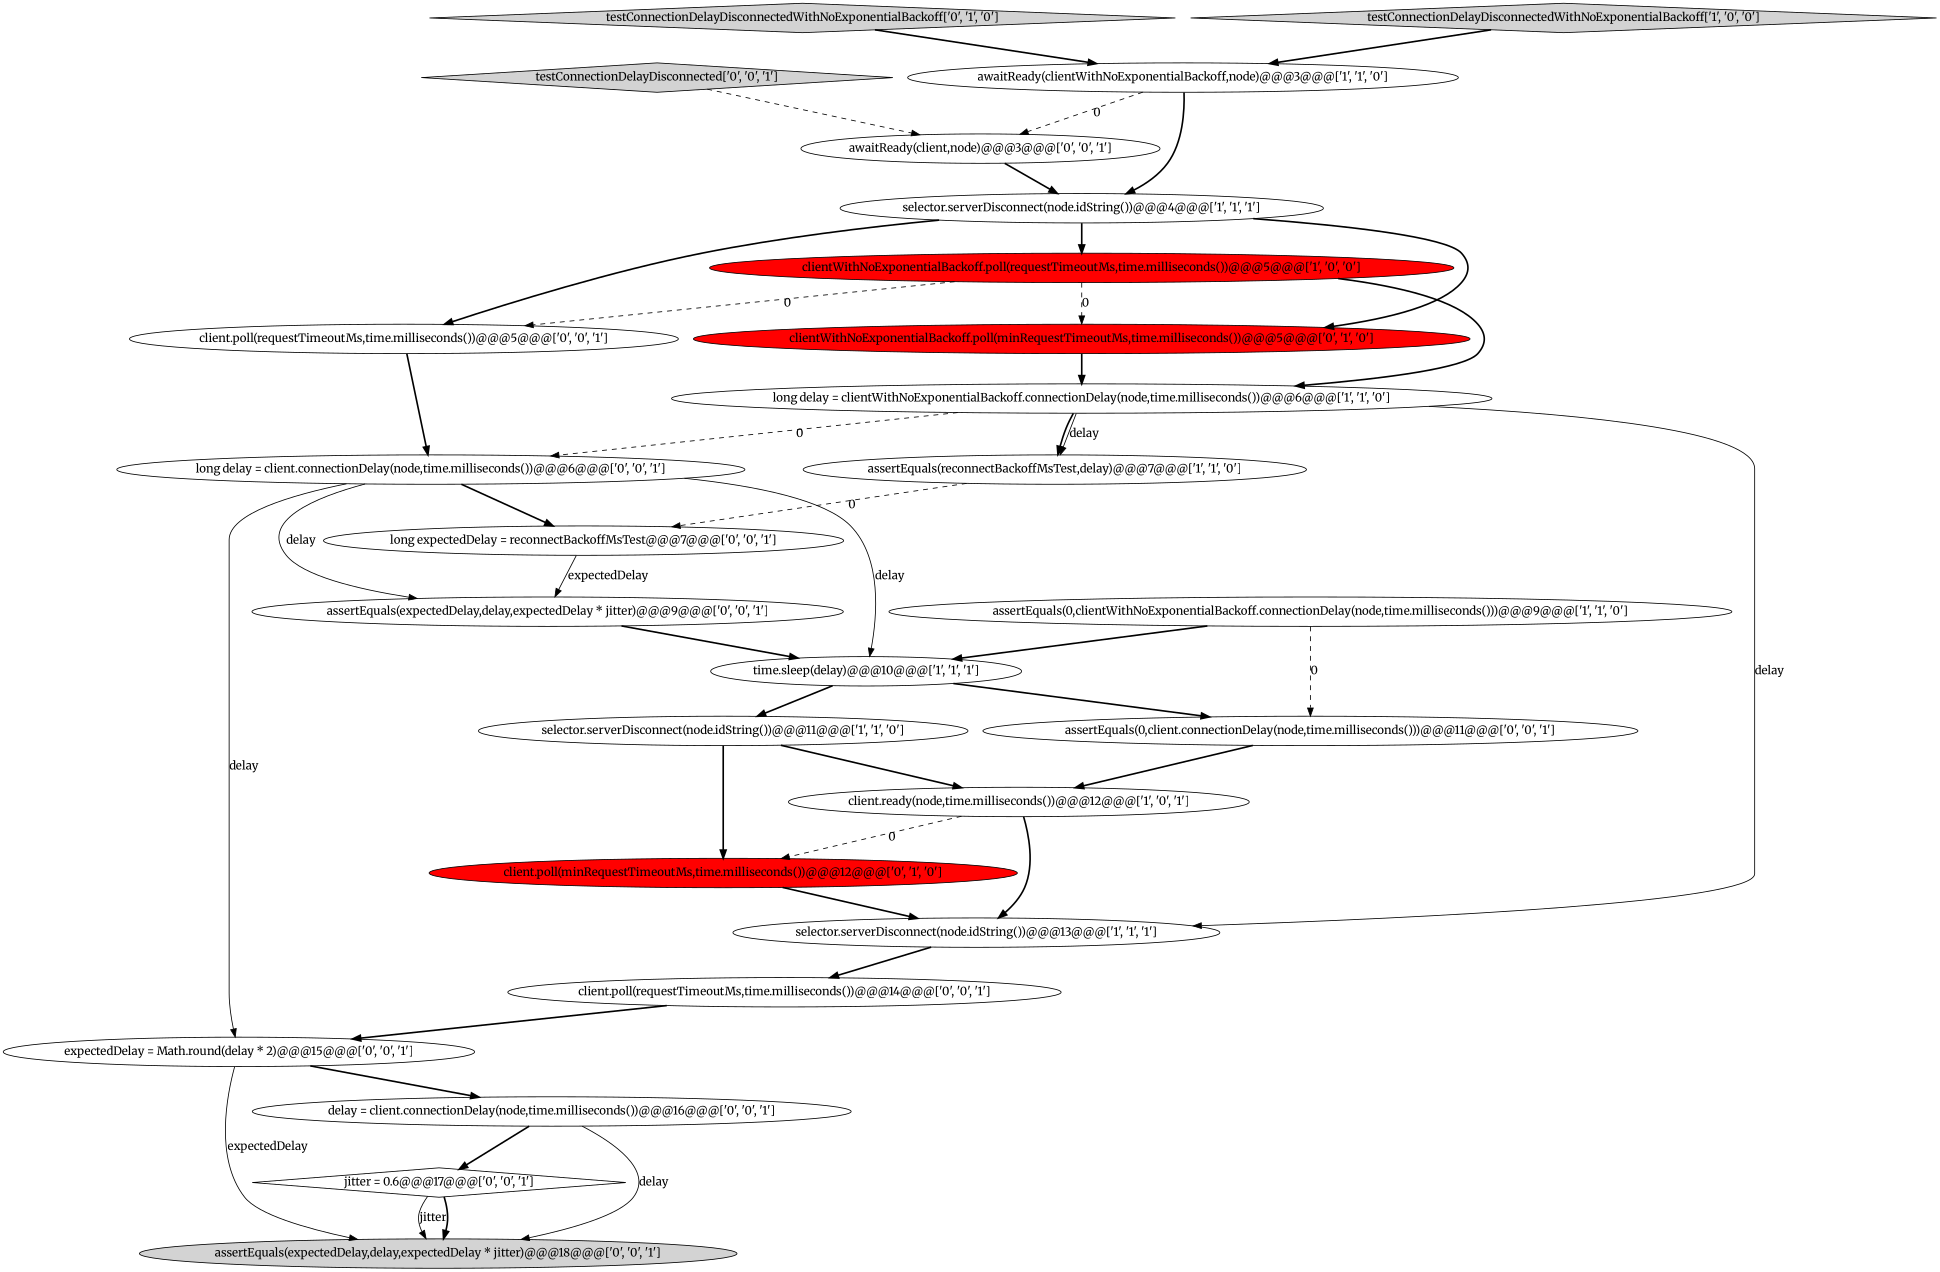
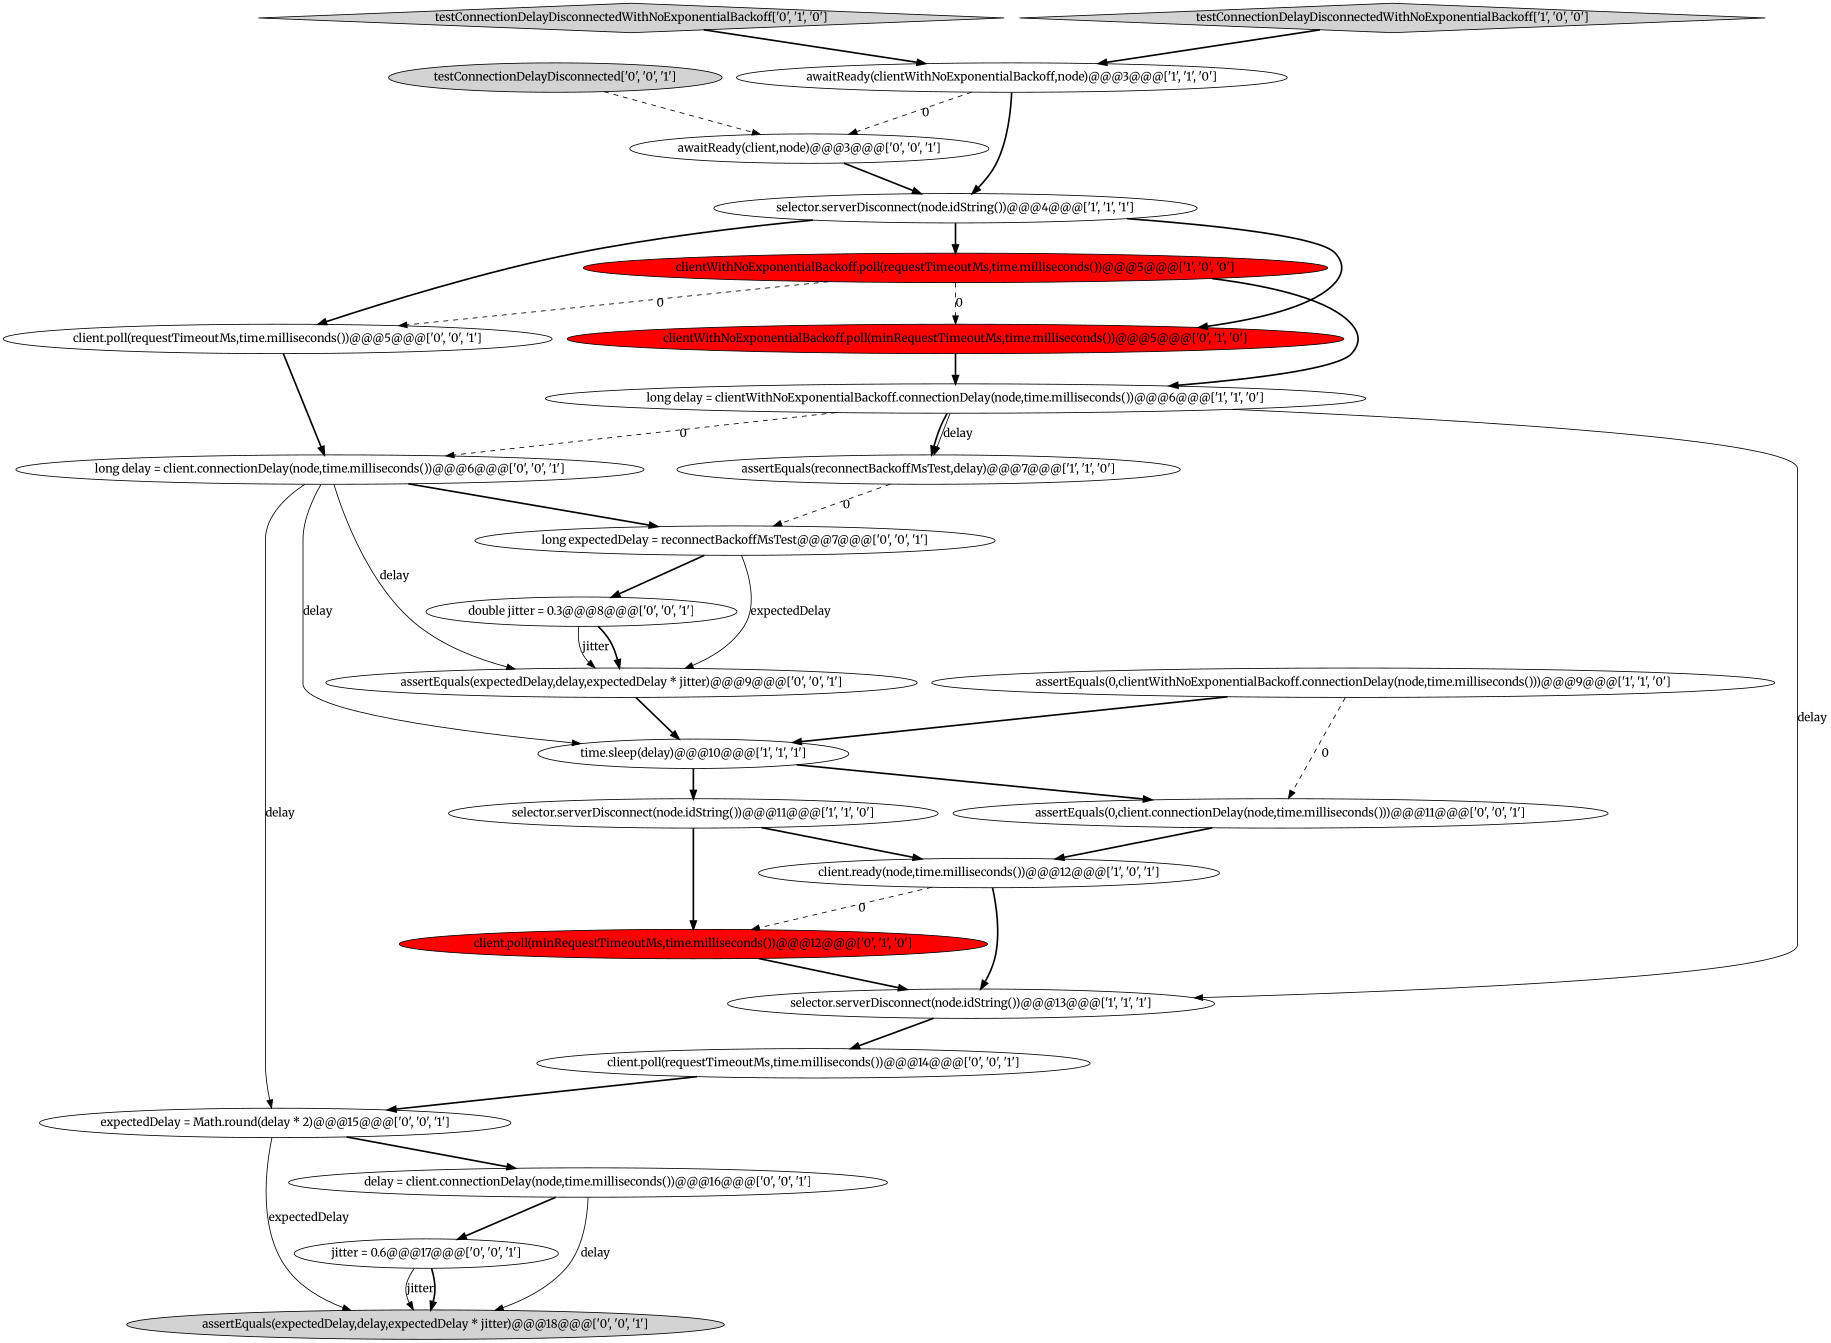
(657, 78) -> (555, 78)
none -> (581, 612)
(439, 1183) -> (426, 1254)
